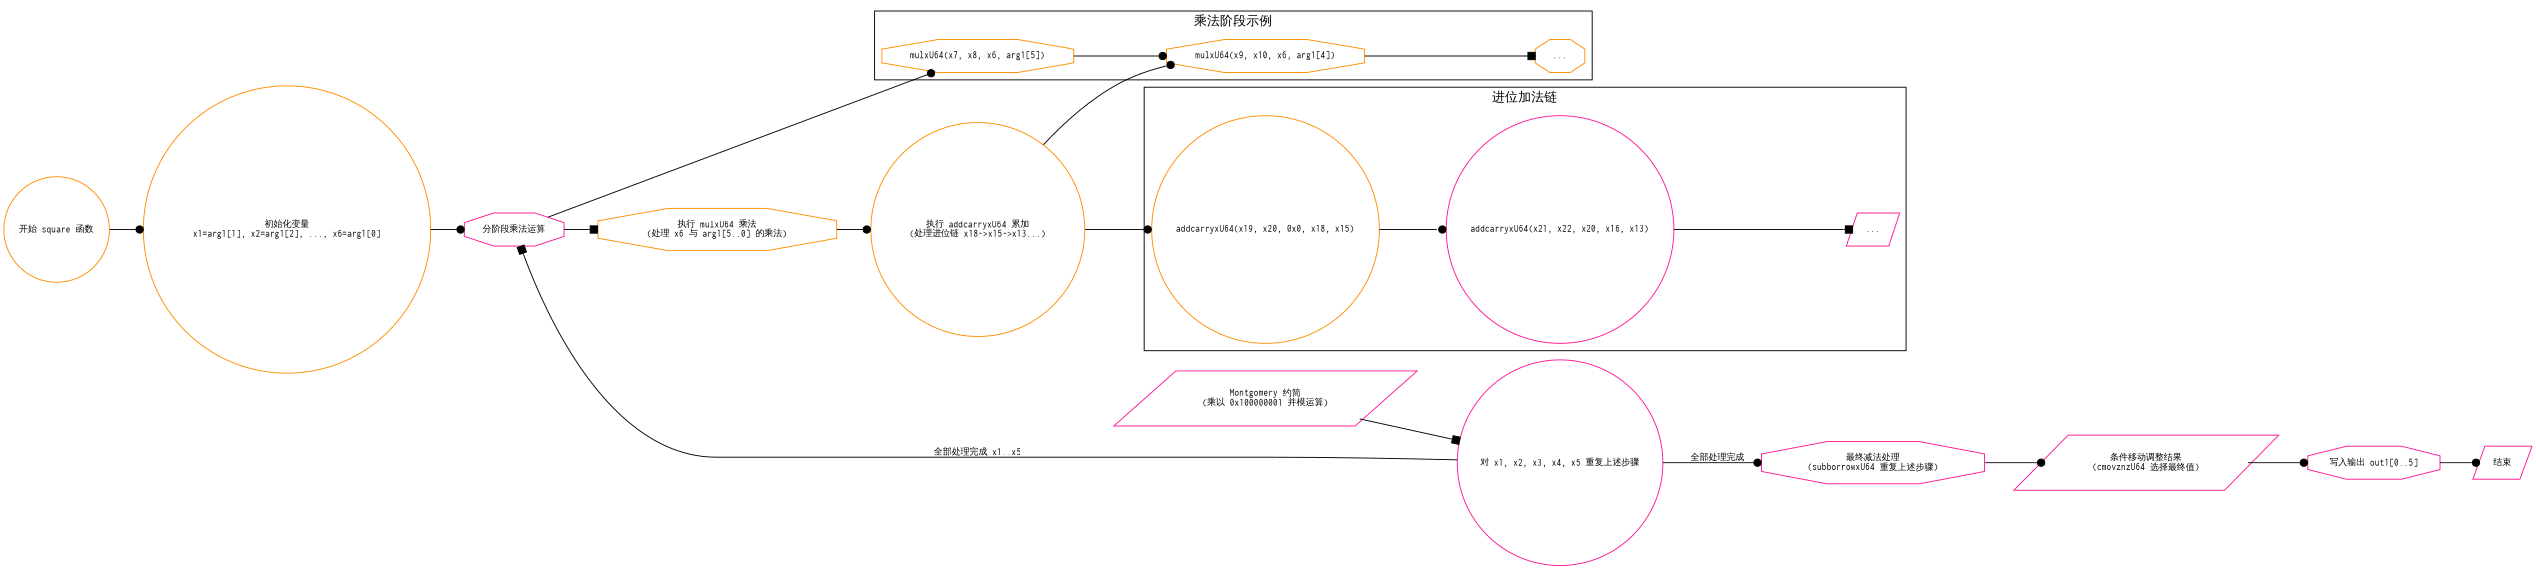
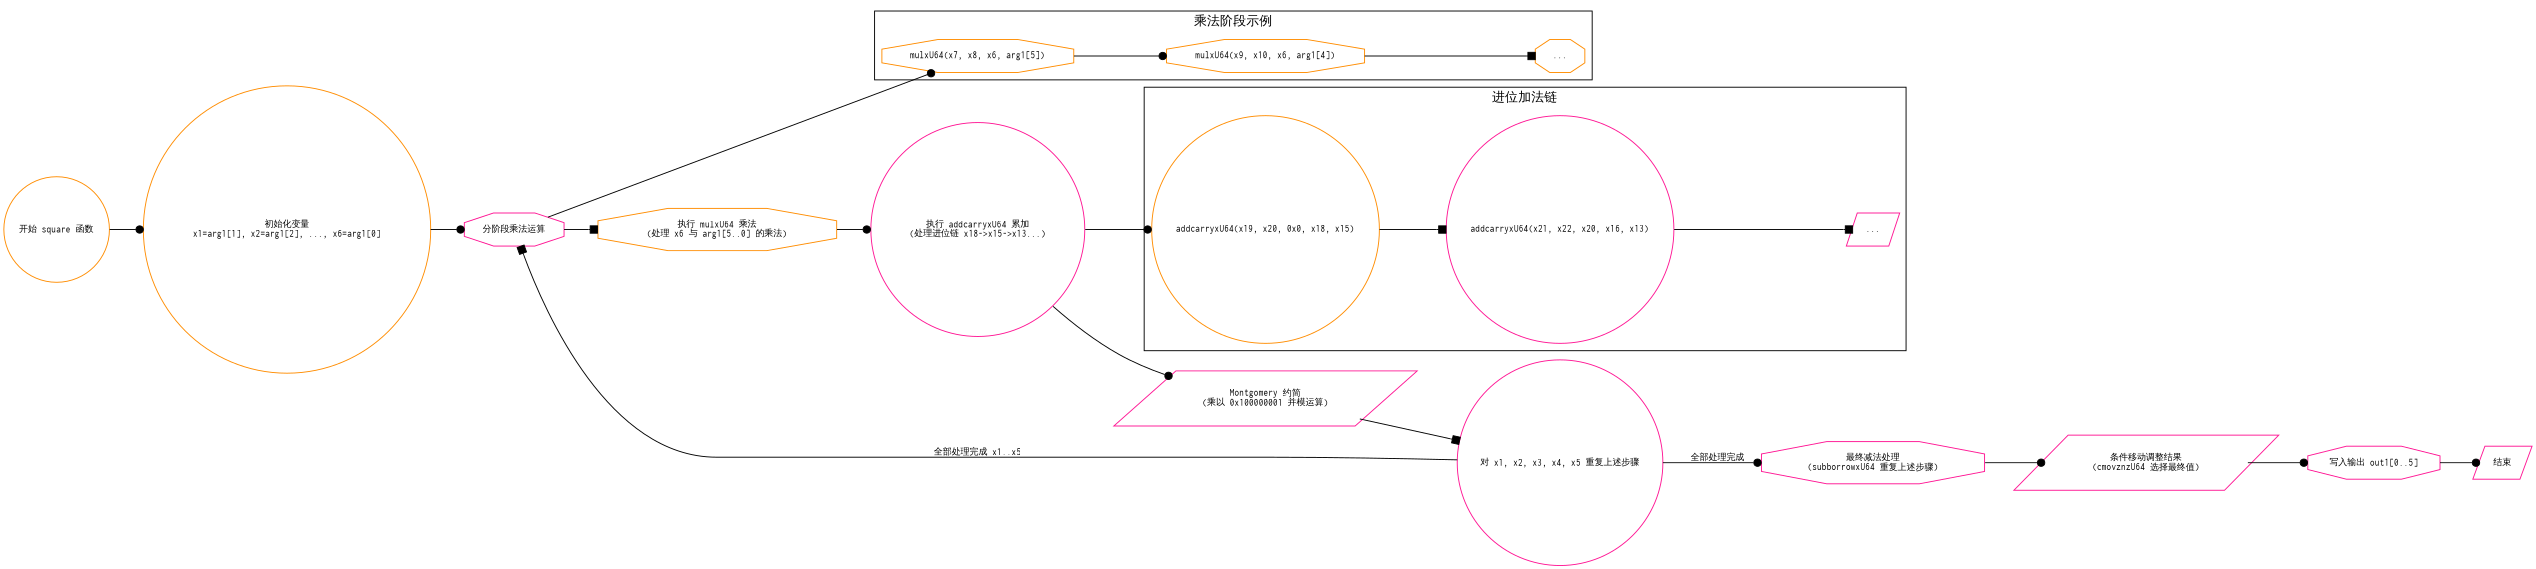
(1099, 96) -> (1105, 346)
(978, 230) -> (978, 230)
(1408, 230) -> (1408, 230)
